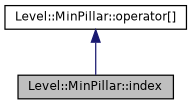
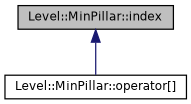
(96, 59) -> (96, 59)
